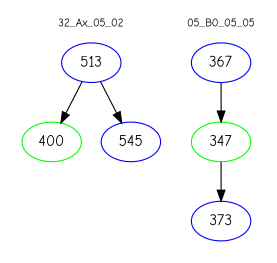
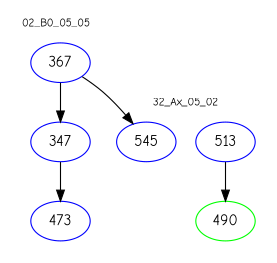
(221, 24) -> (56, 24)
(109, 97) -> (115, 103)
(52, 142) -> (226, 221)
(221, 142) -> (61, 142)
(221, 221) -> (61, 221)
